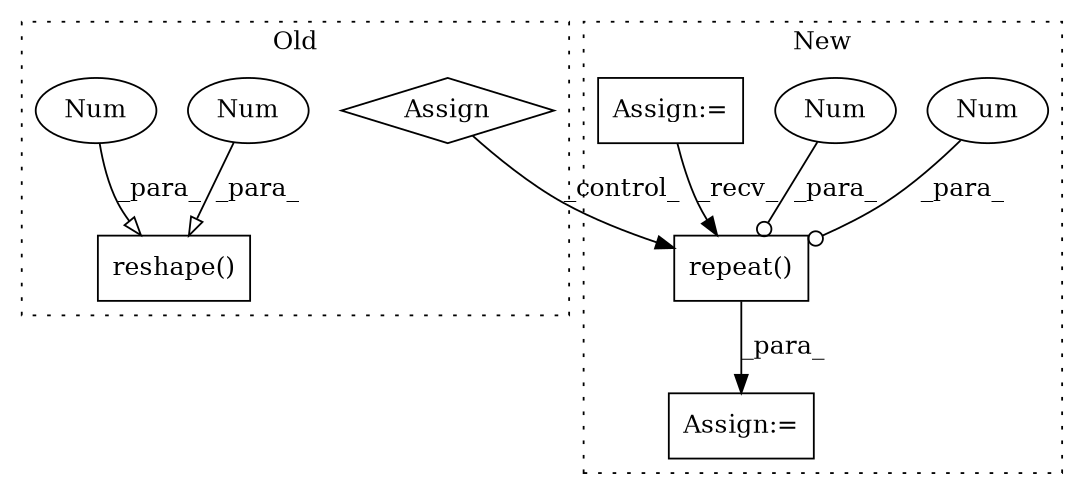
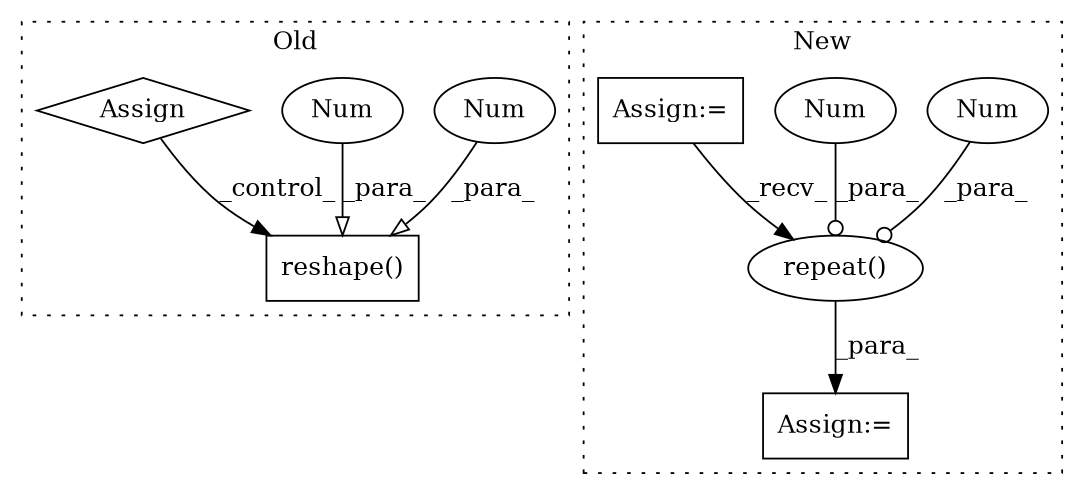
(554, 197) -> (202, 188)
(741, 268) -> (836, 268)
